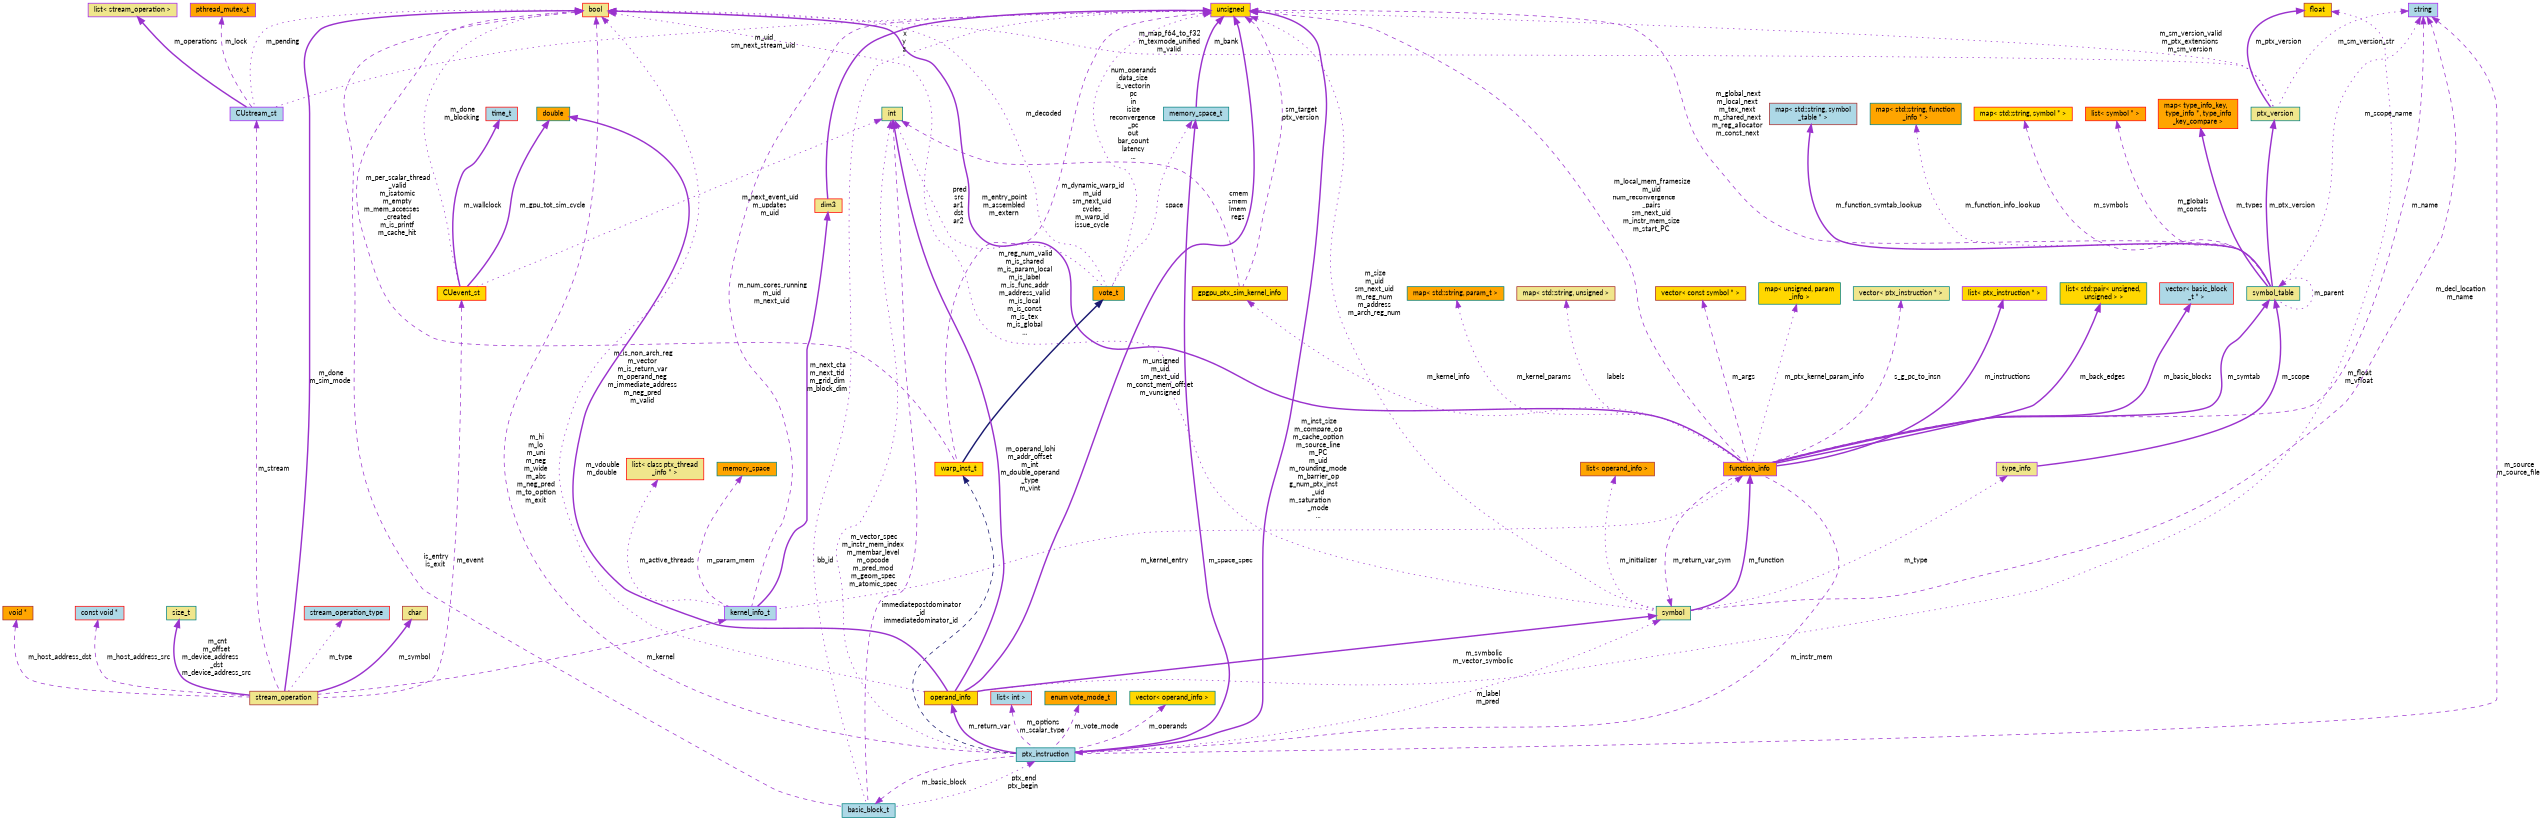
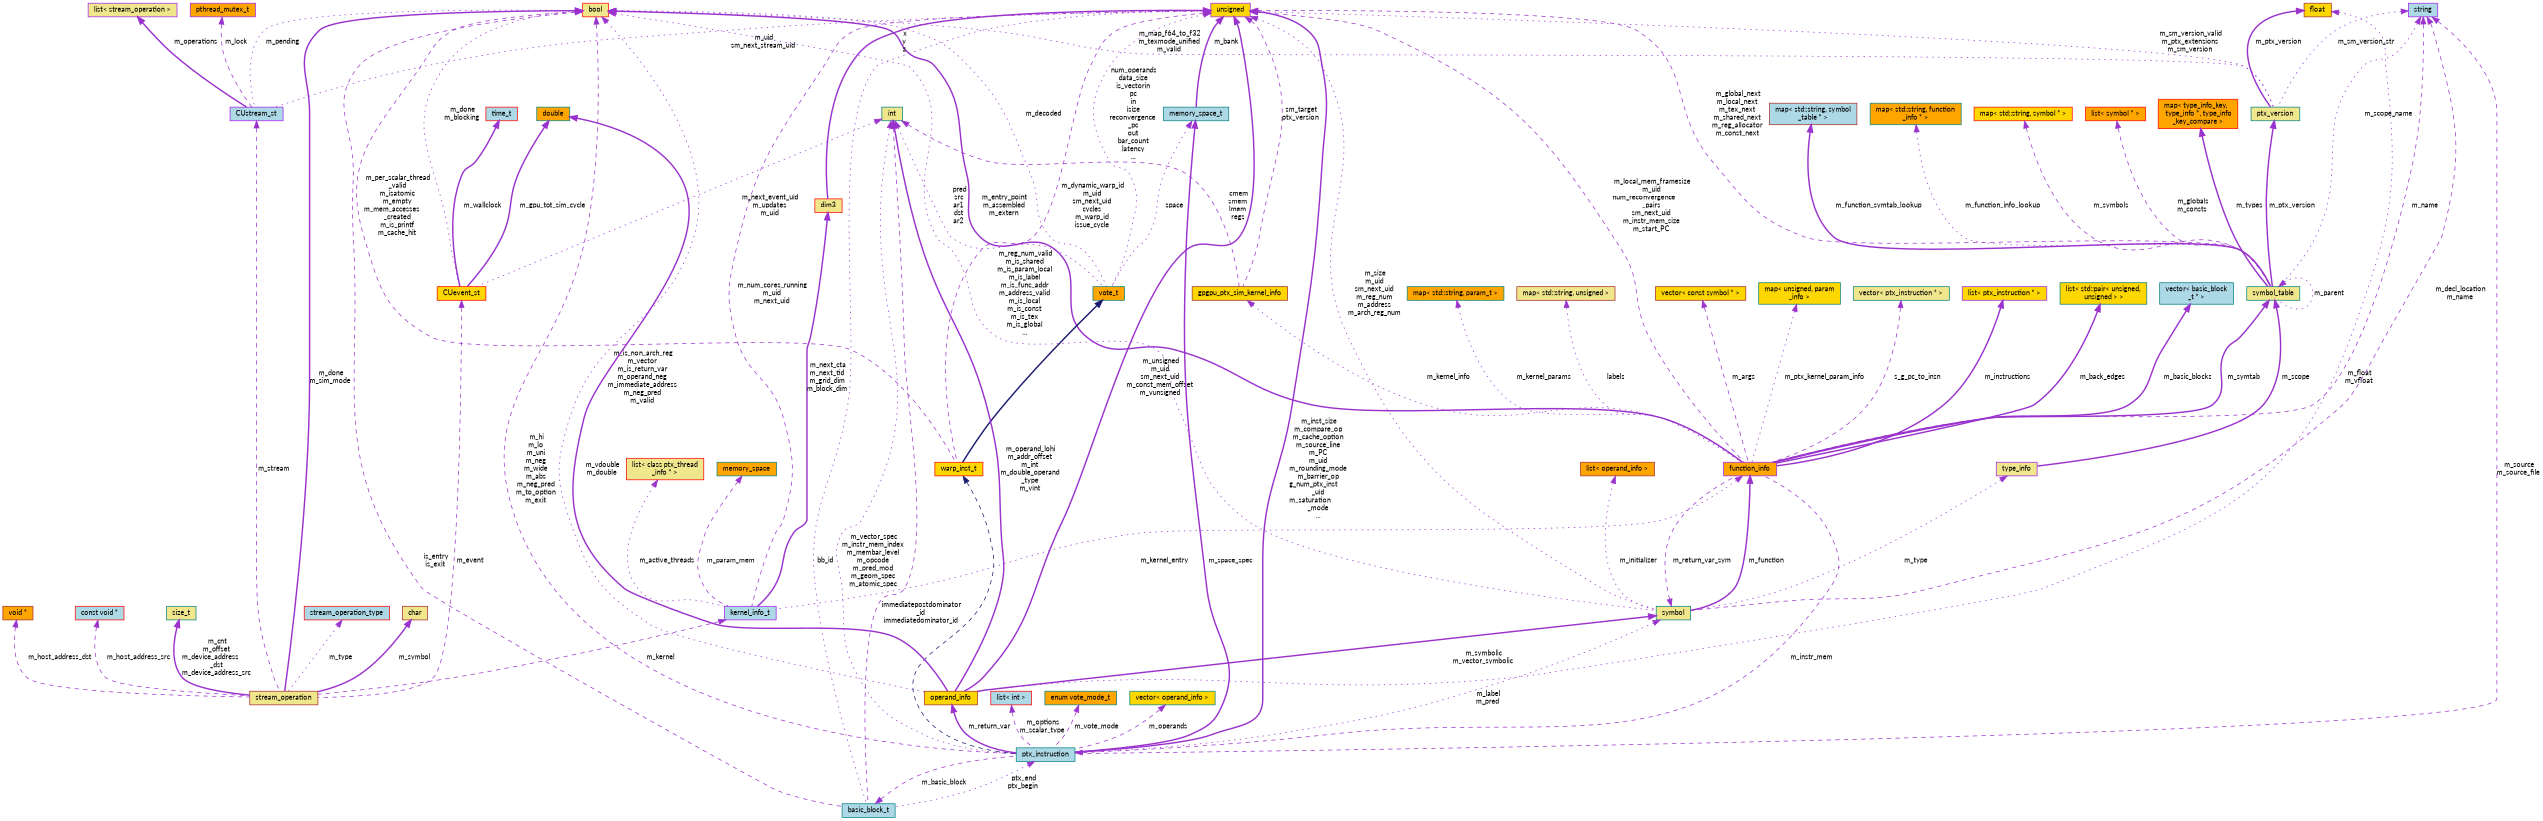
(2197, 293) -> (2197, 293)
